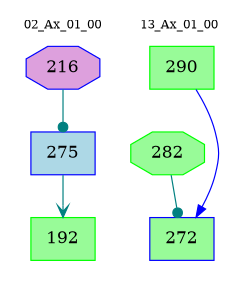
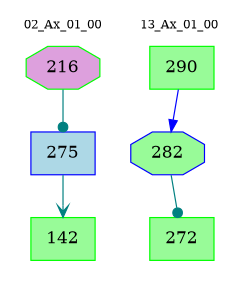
(63, 68) -> (63, 68)
(218, 147) -> (176, 105)
(168, 153) -> (168, 153)
(63, 239) -> (63, 239)
(182, 239) -> (182, 239)
